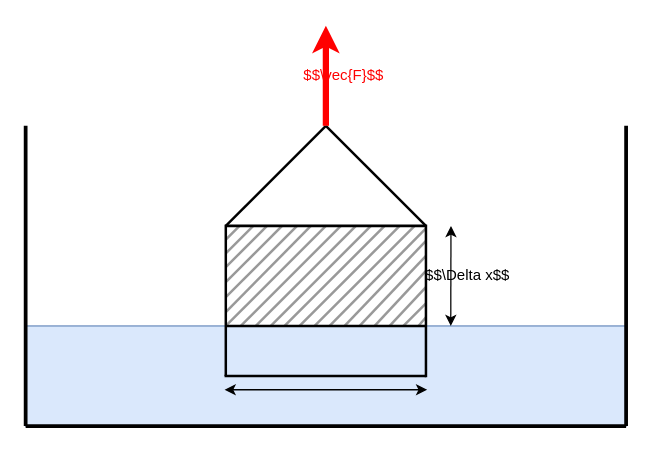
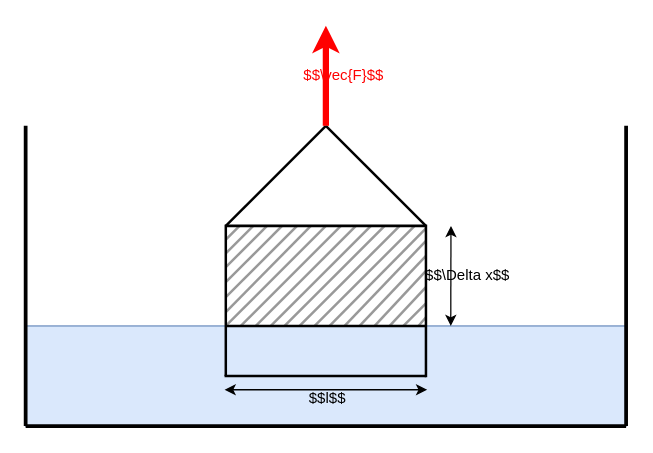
none -> (327, 398)
